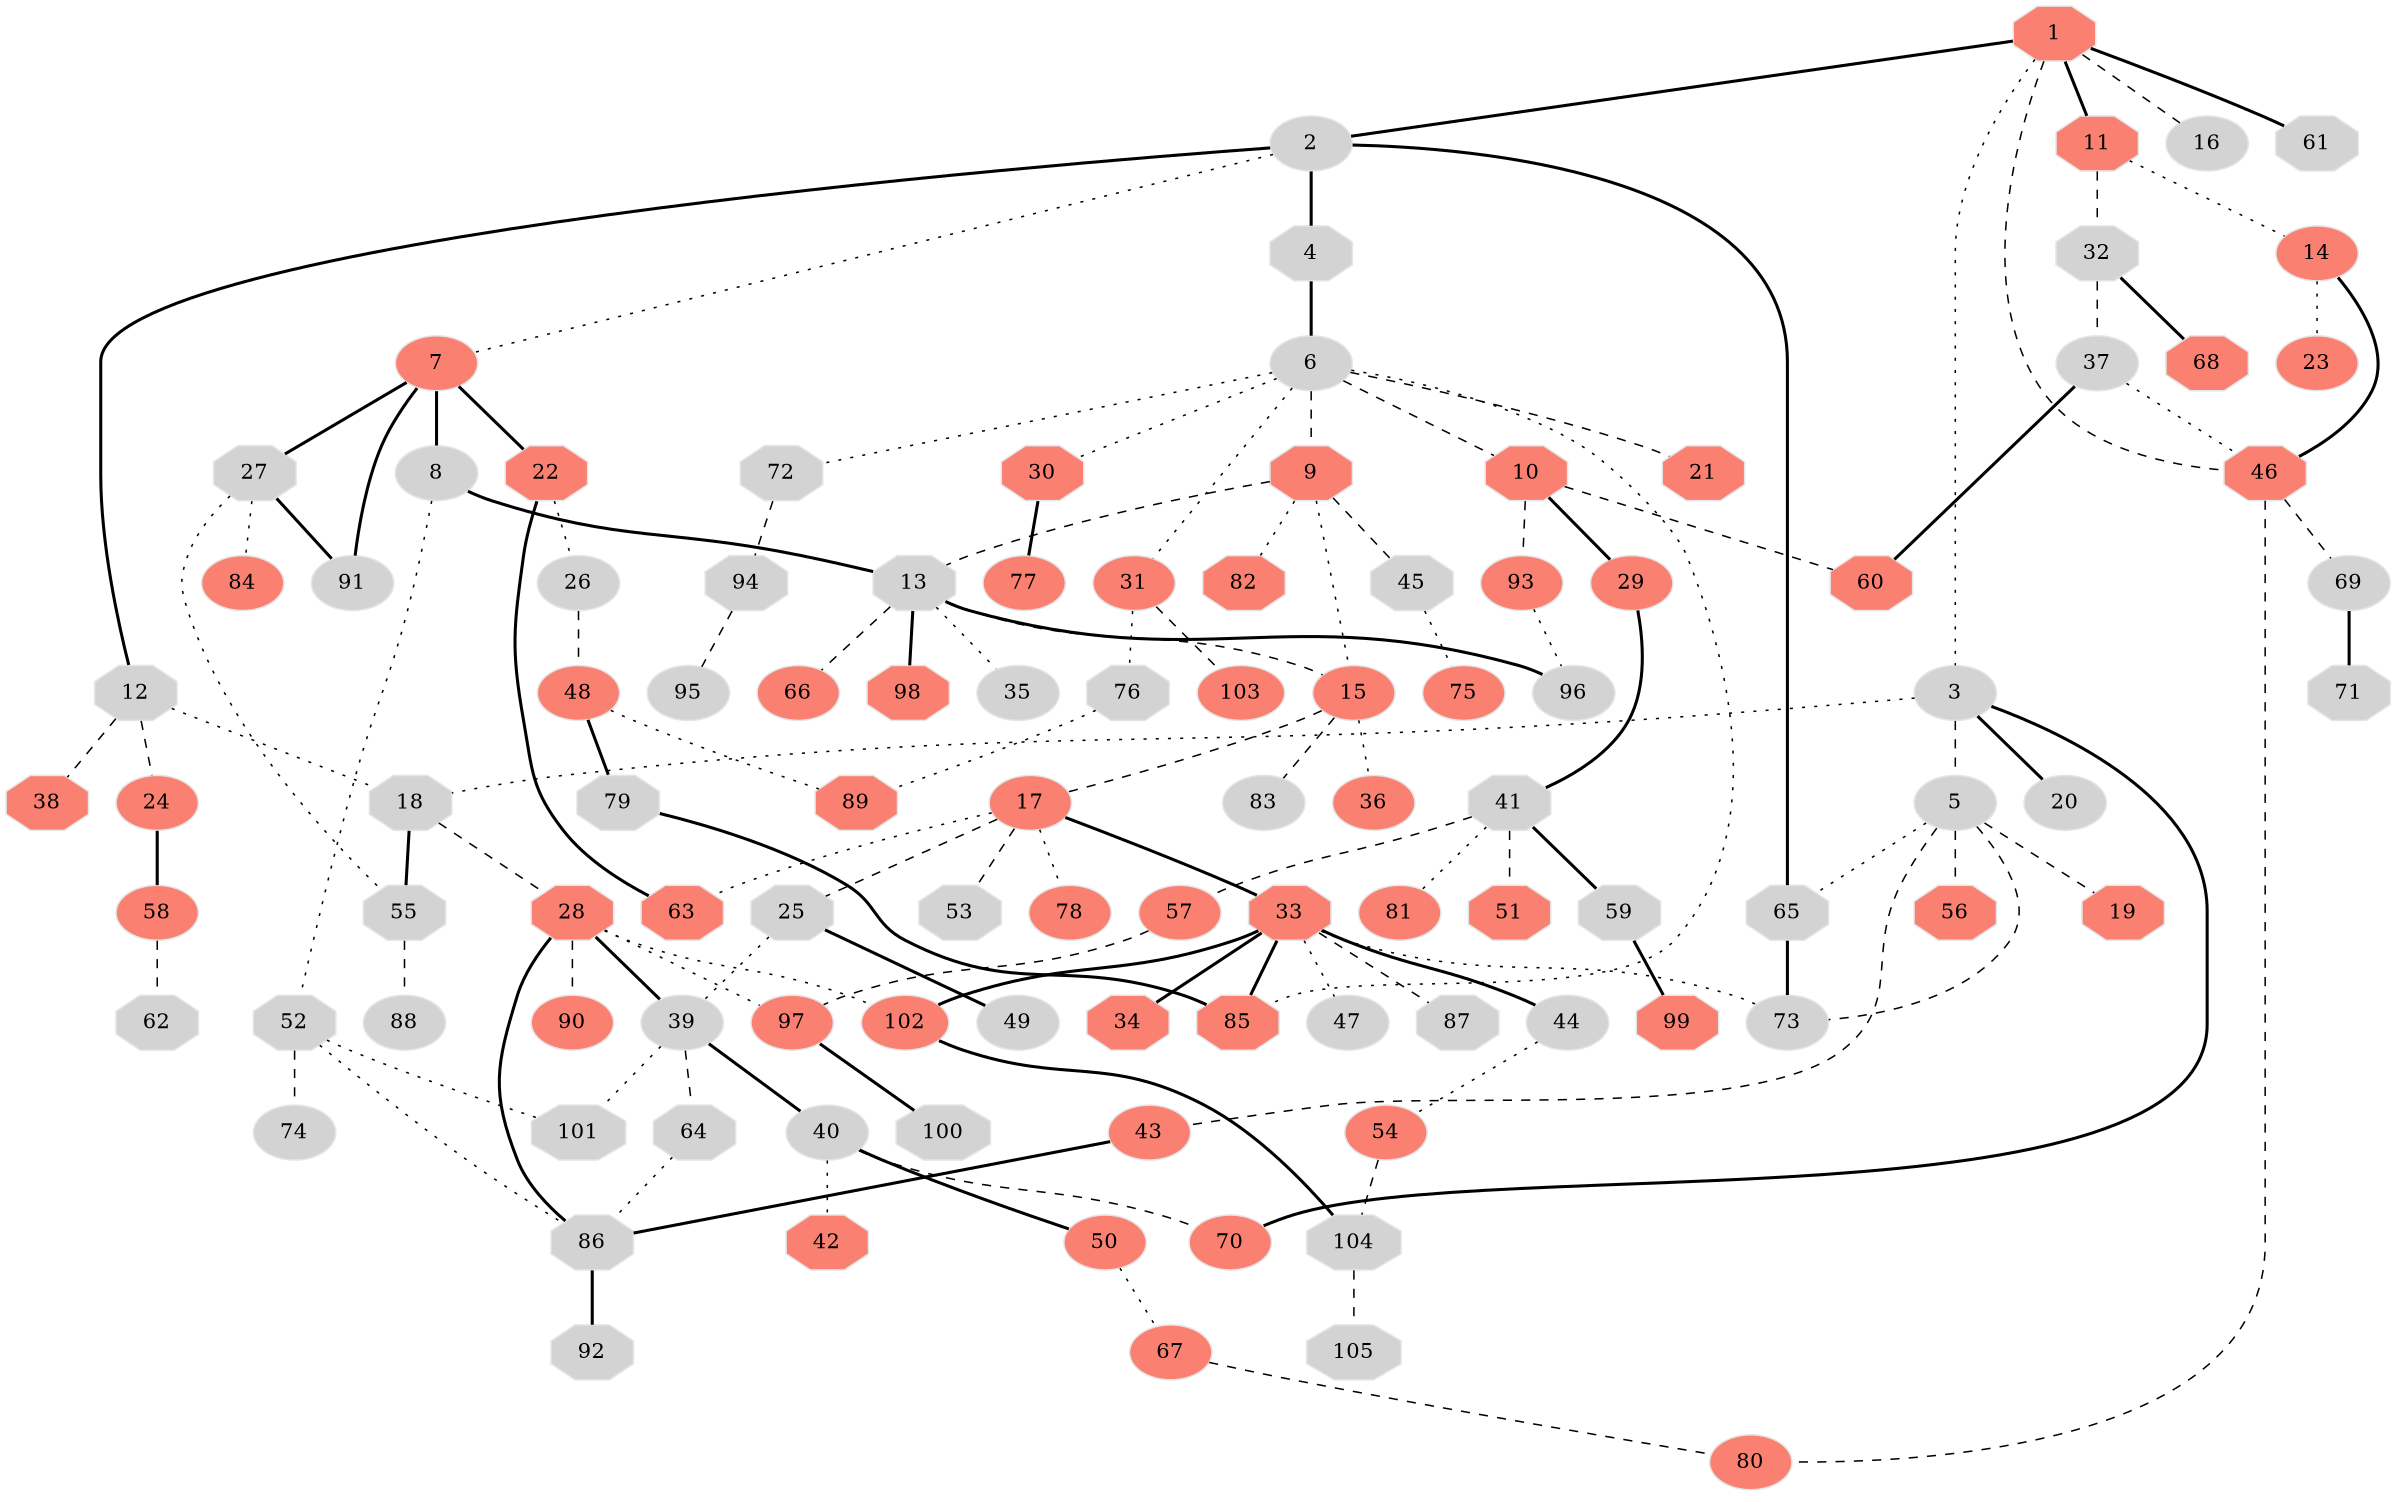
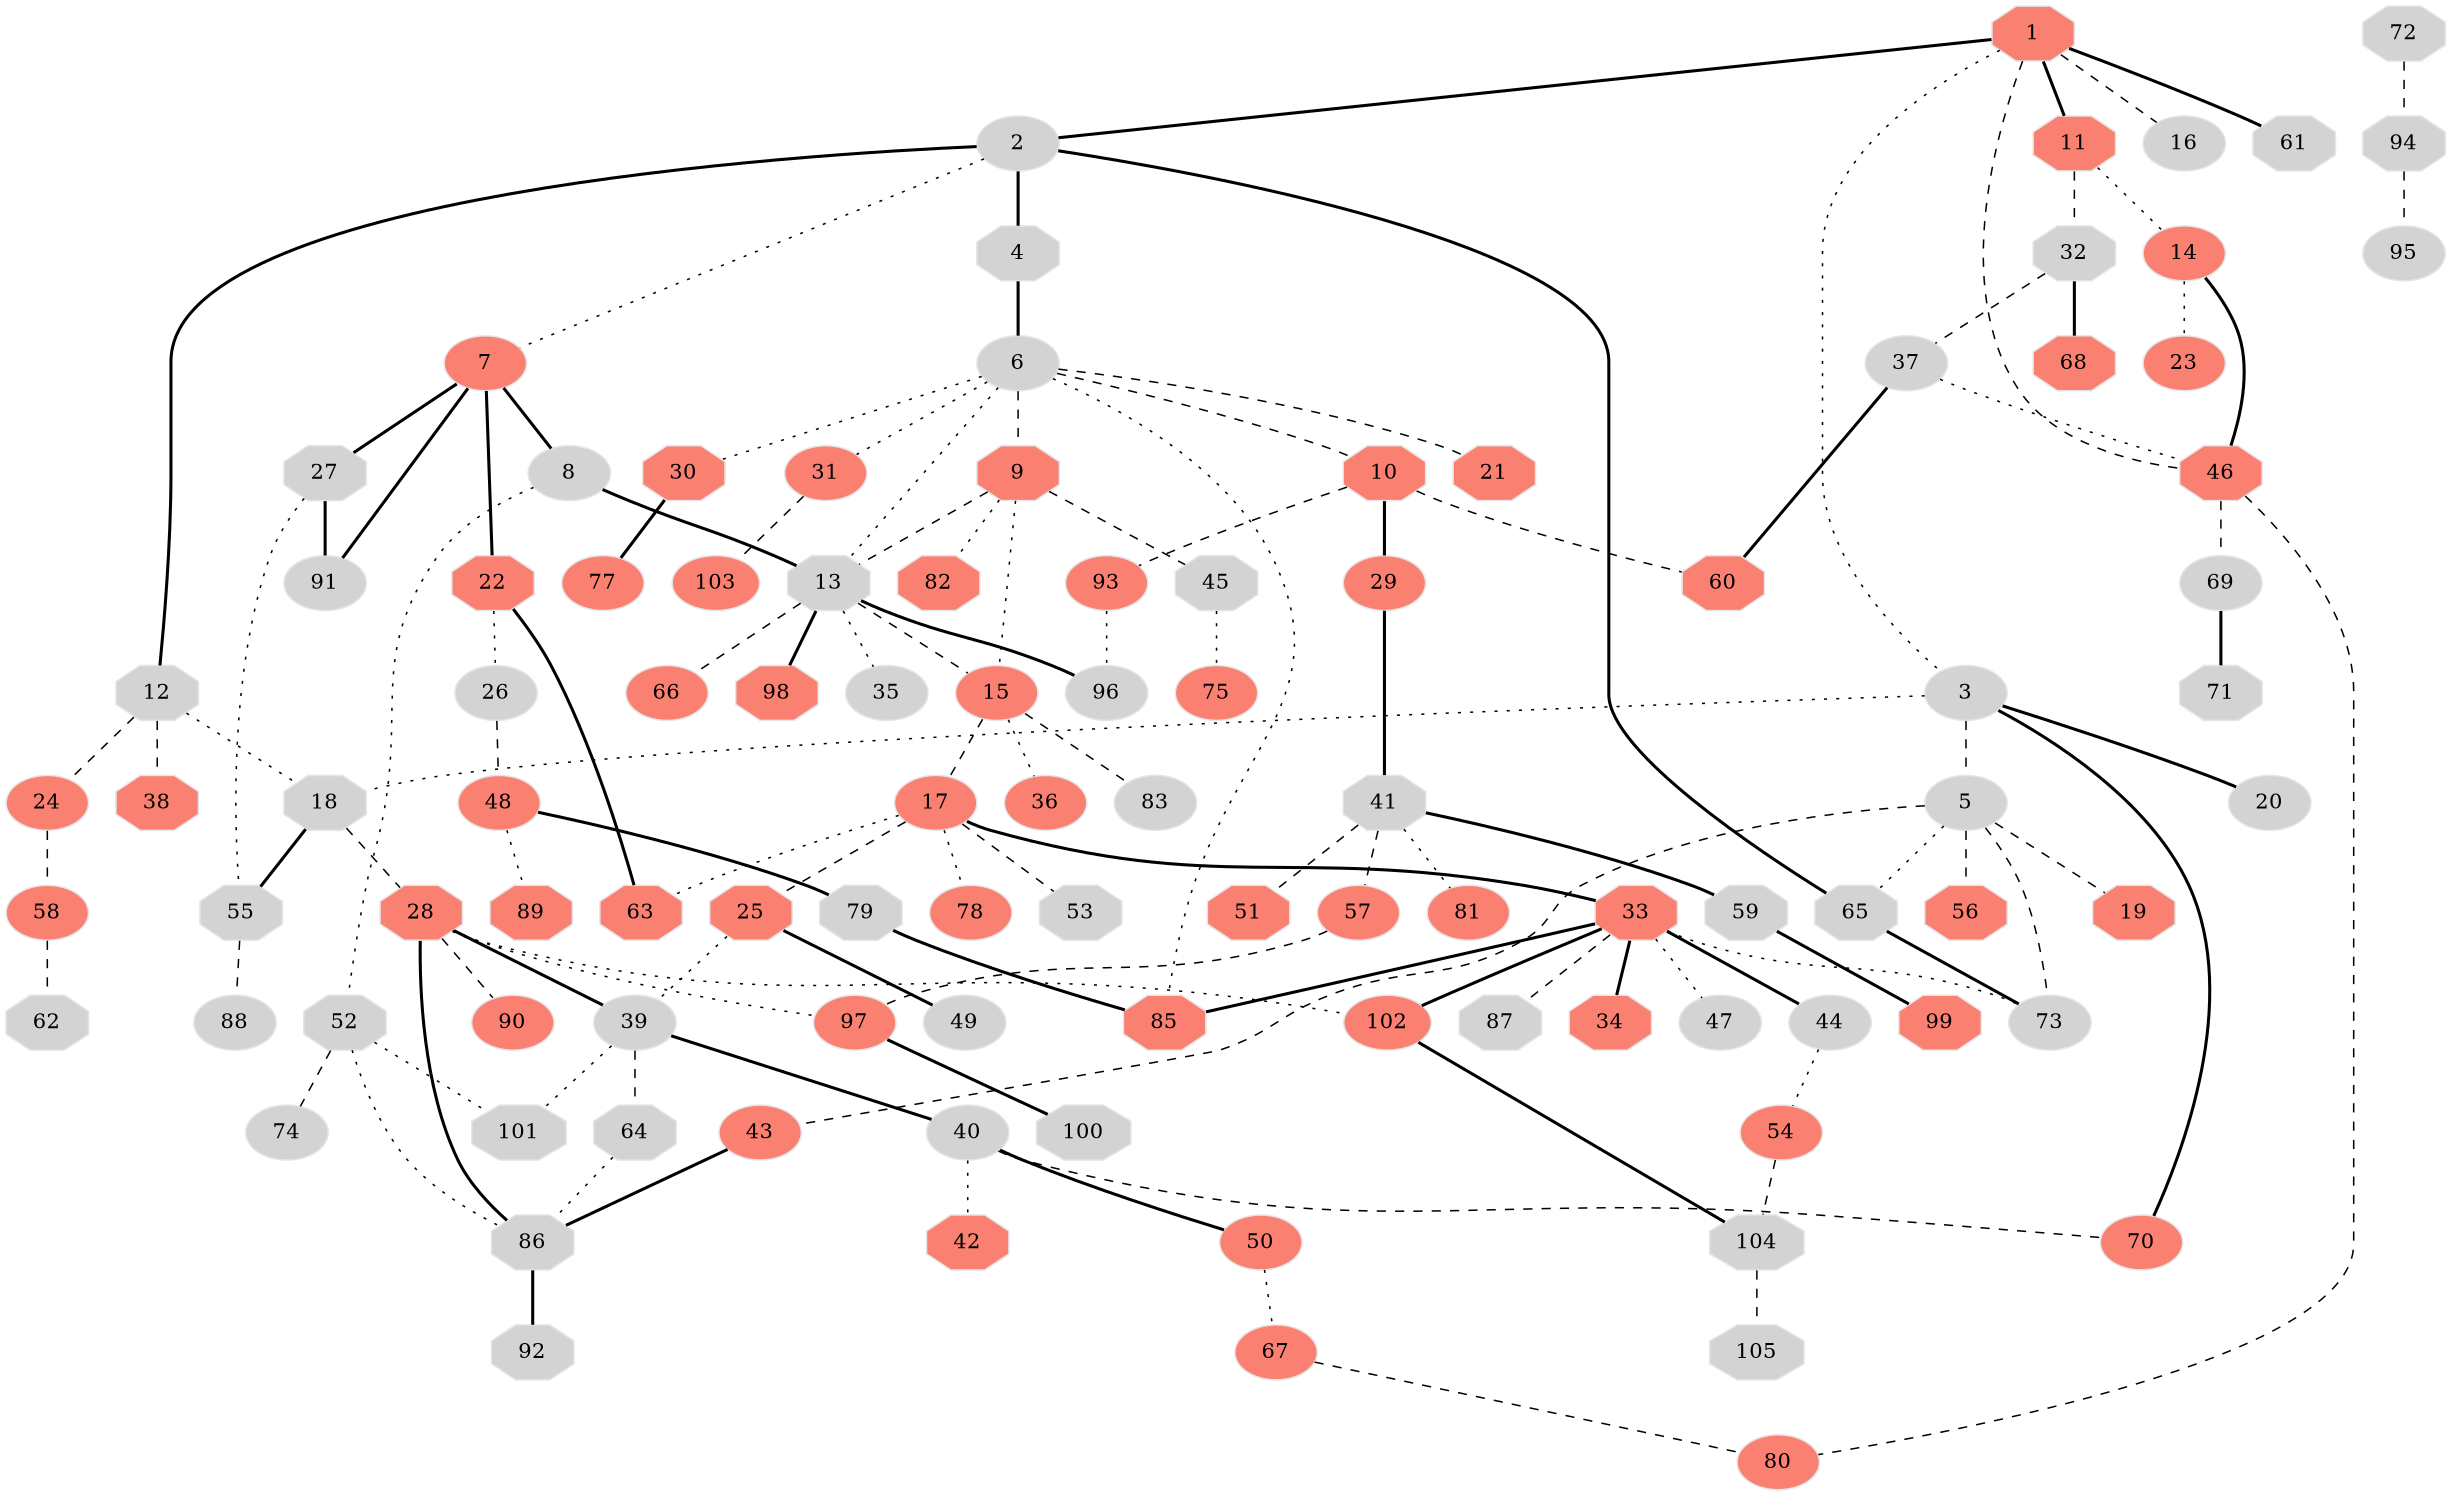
(1048, 418) -> (924, 473)
(243, 583) -> none
(1128, 693) -> none
(157, 858) -> (47, 858)
(792, 913) -> (751, 913)
